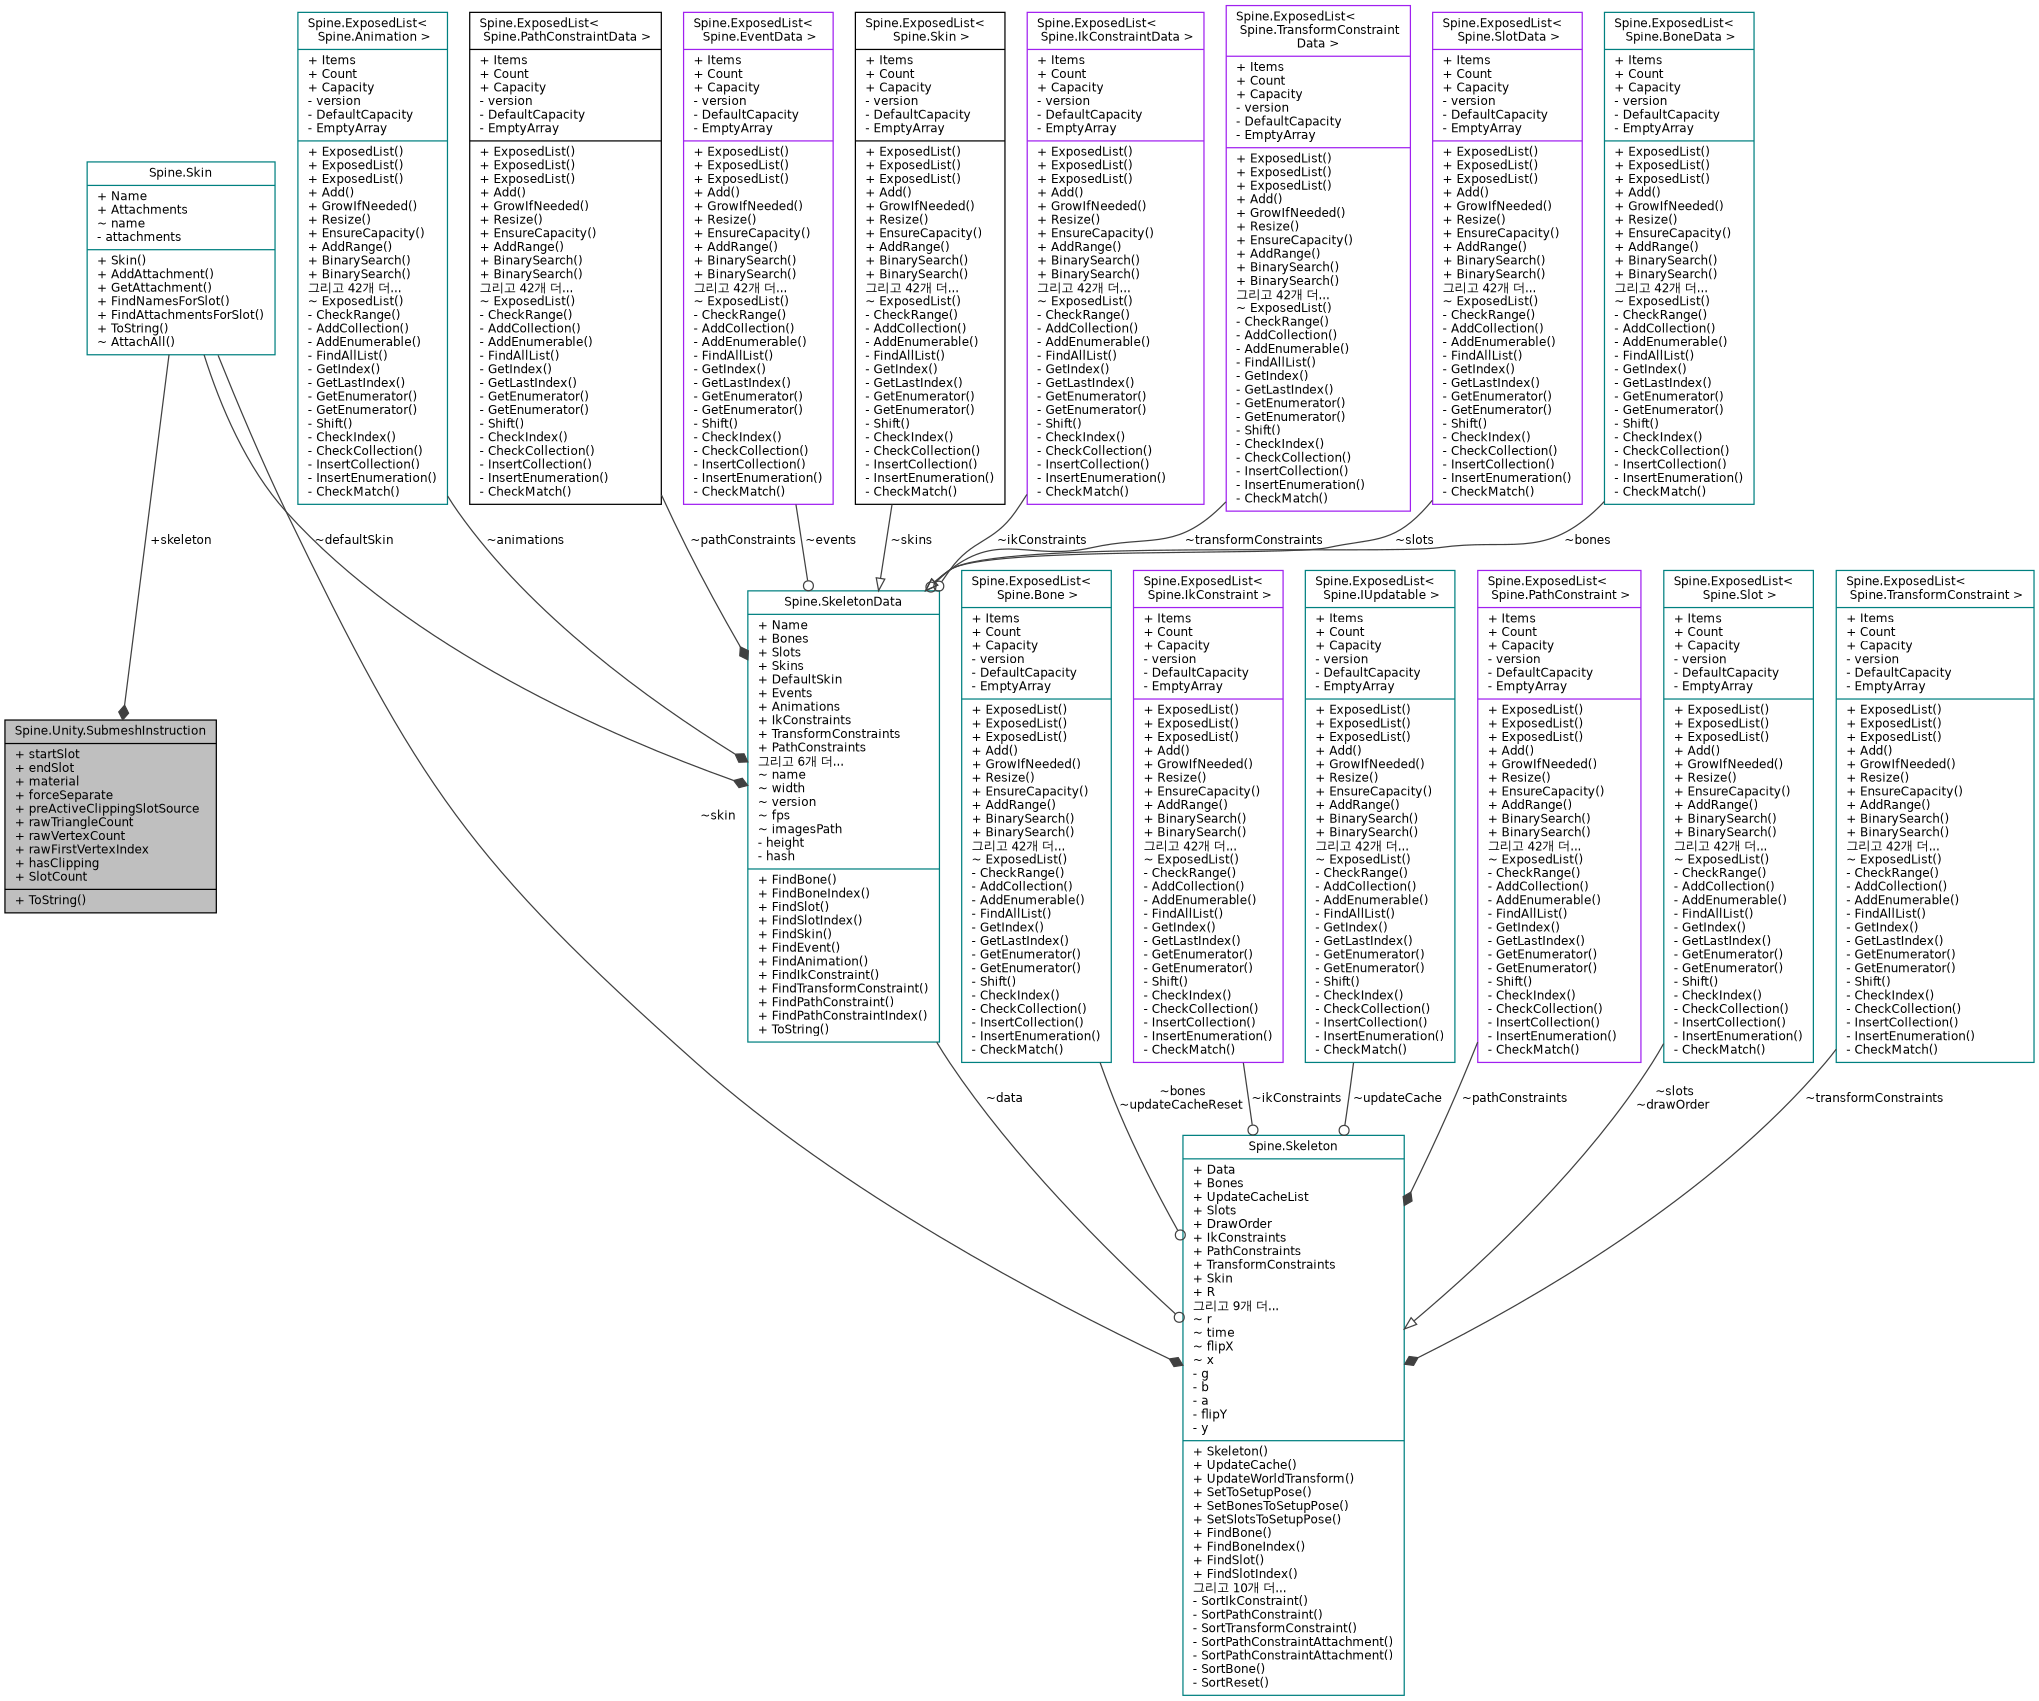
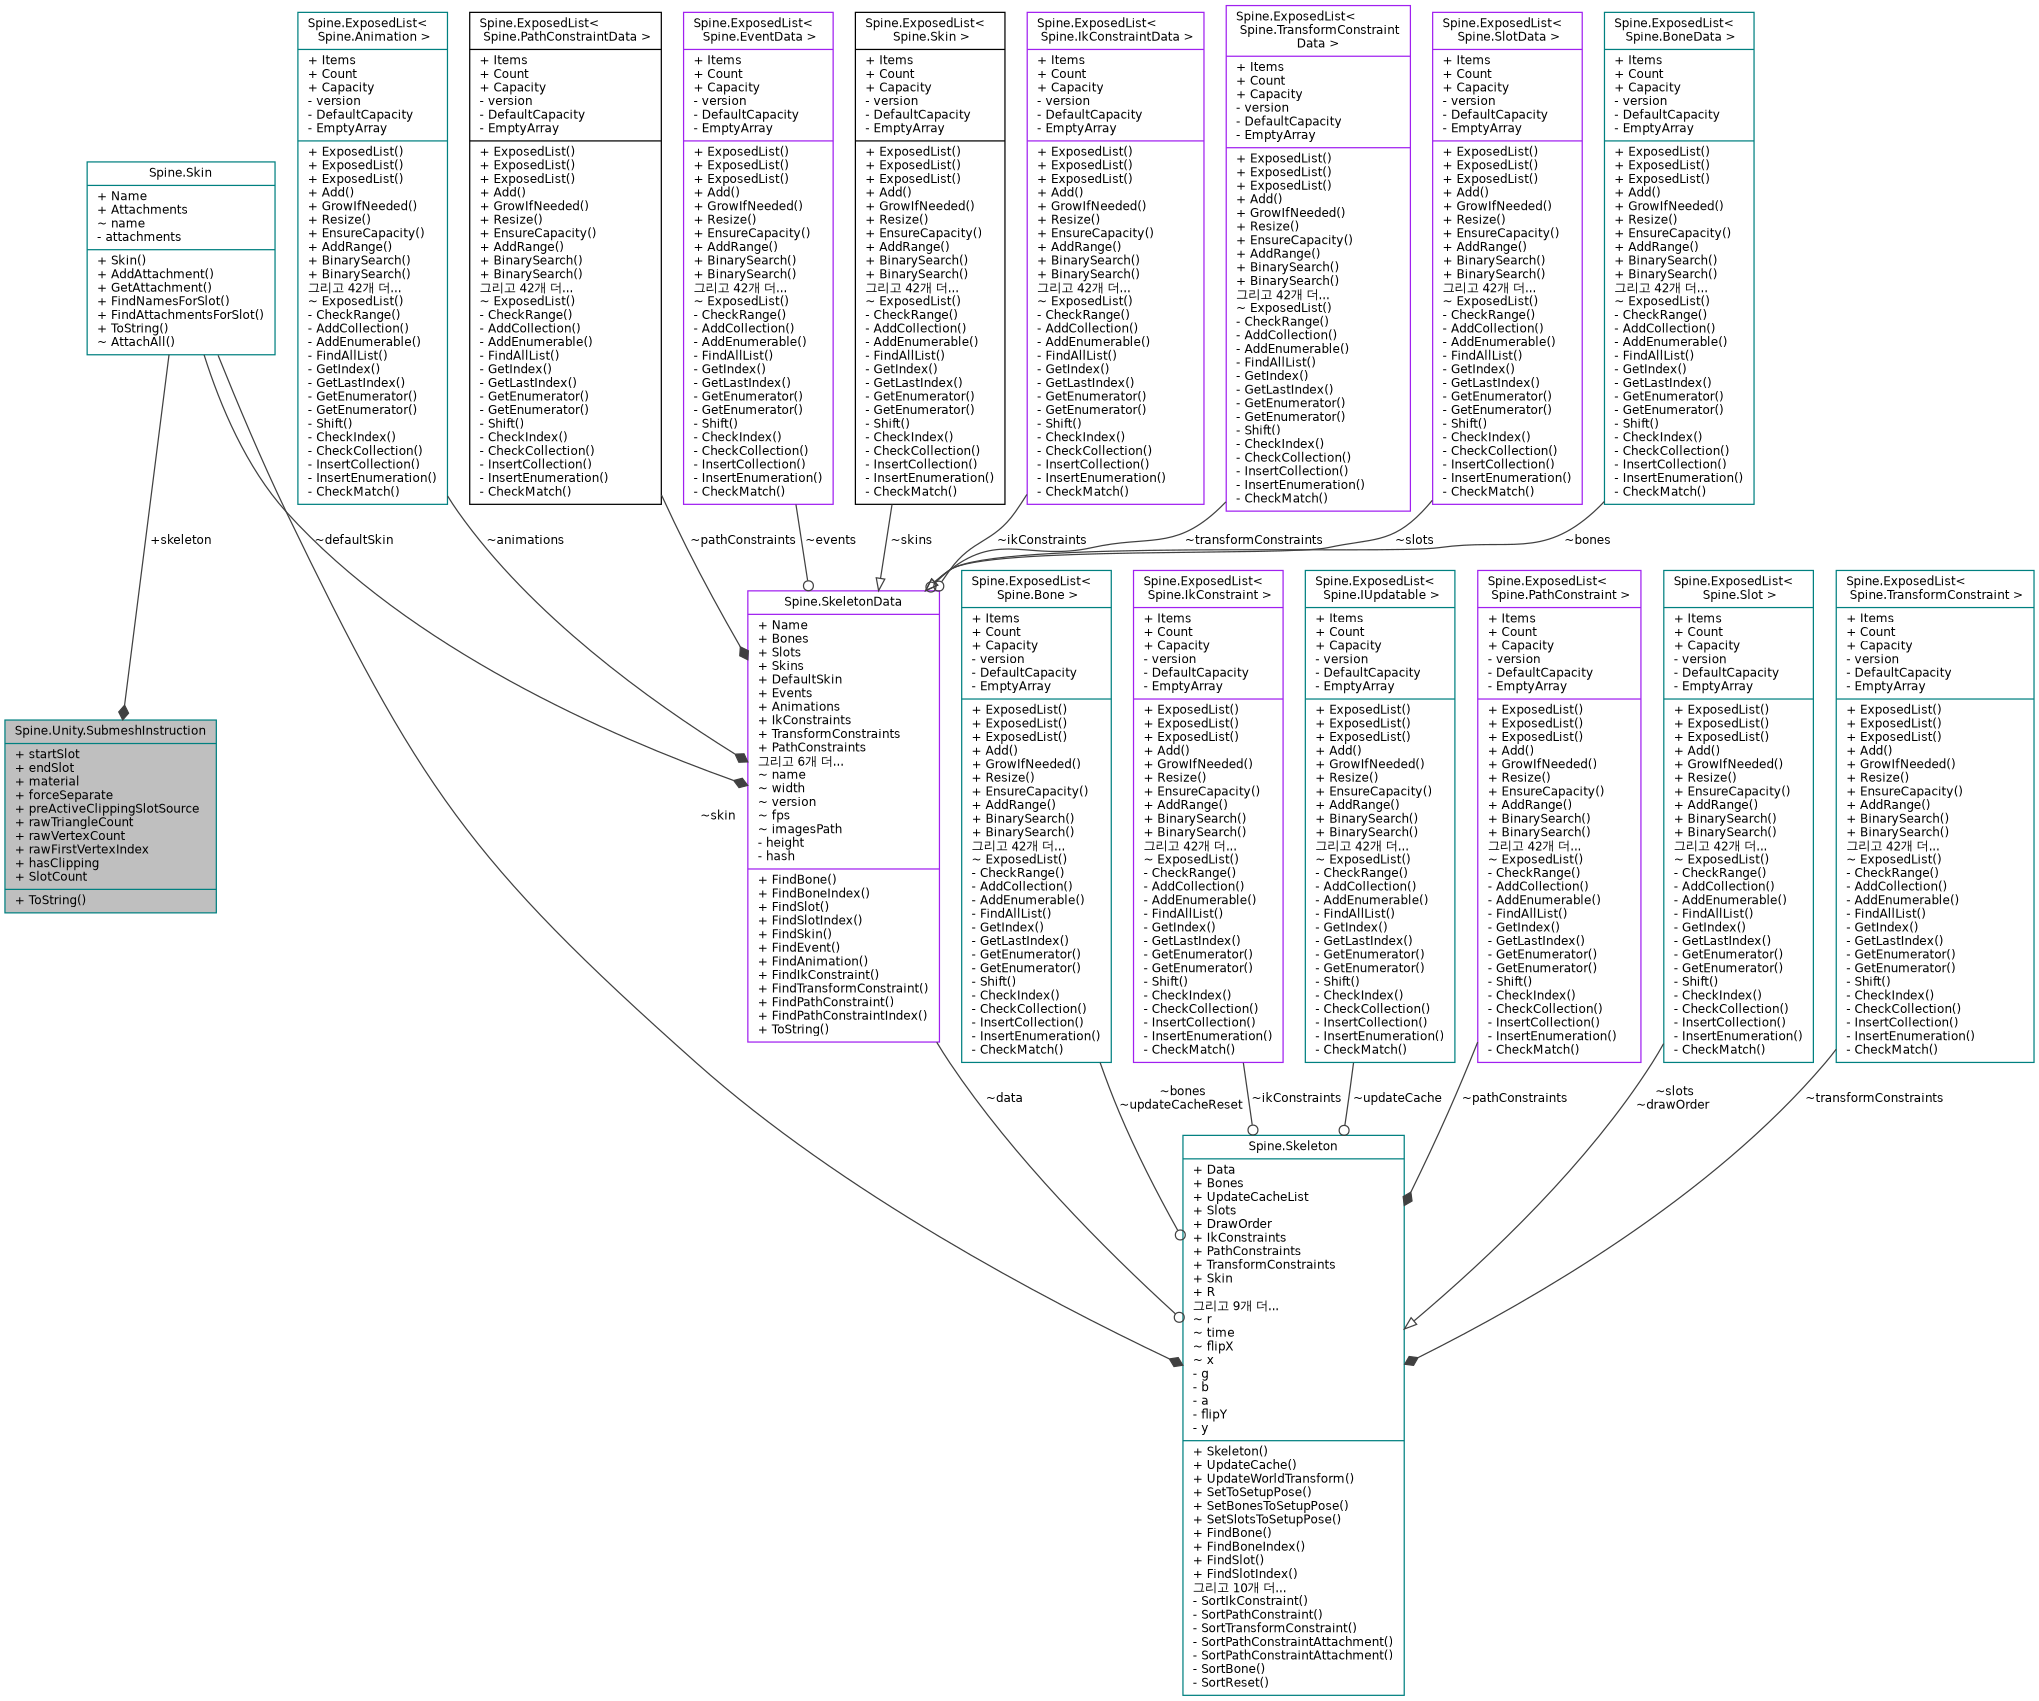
(111, 816) -> (111, 816)
(844, 816) -> (844, 816)
